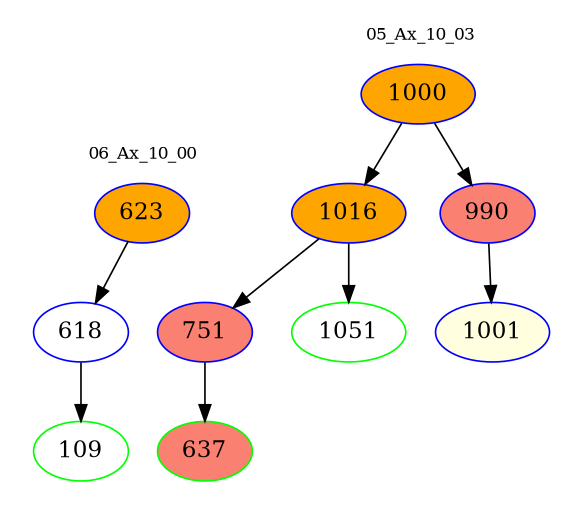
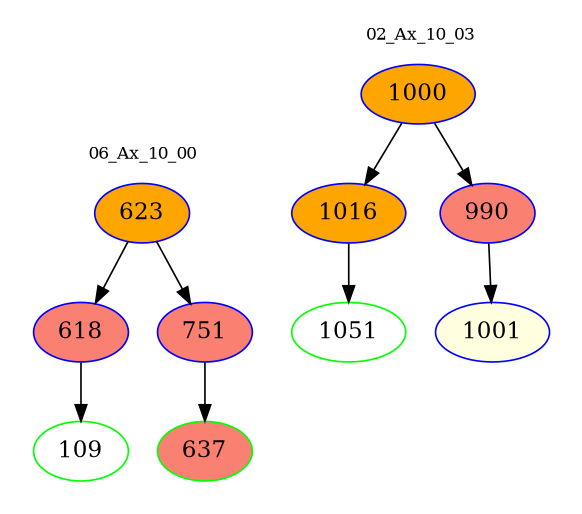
(421, 36) -> (421, 36)
(290, 262) -> (170, 265)
(81, 332) -> (81, 332)
